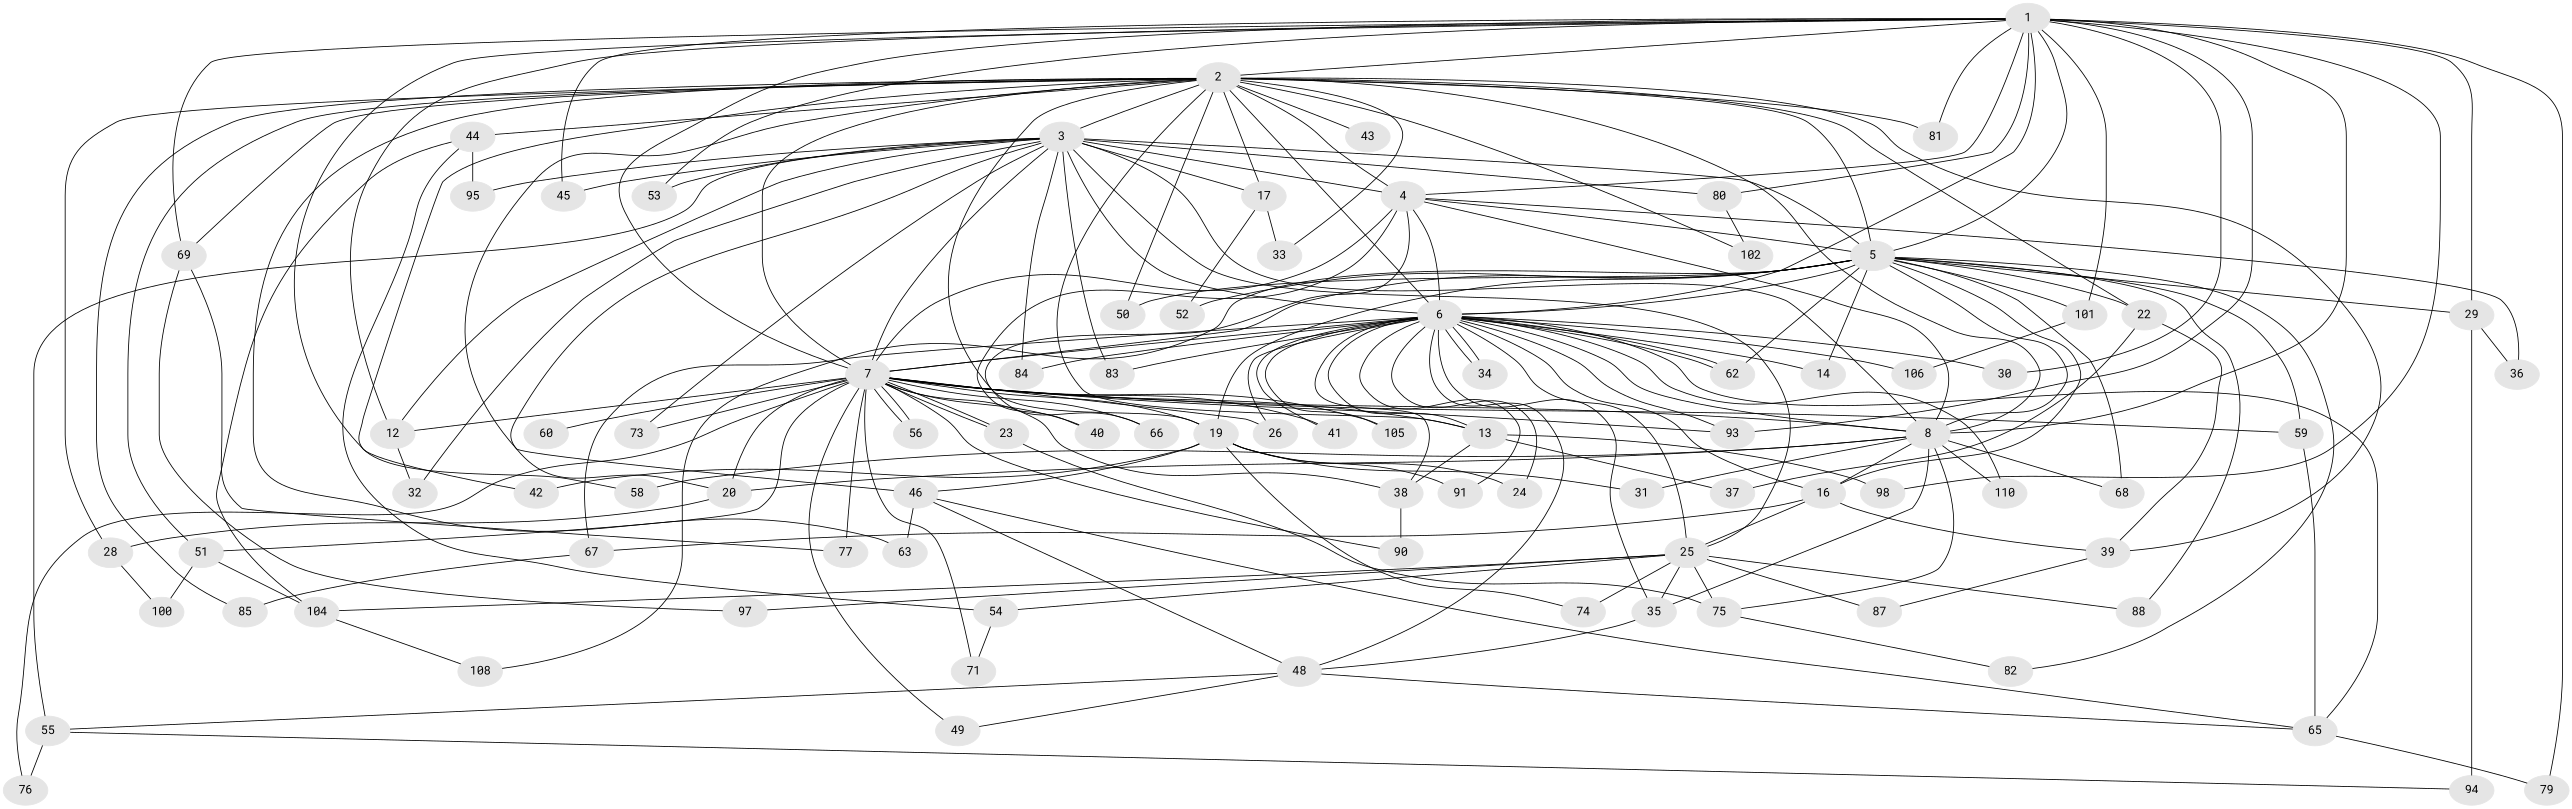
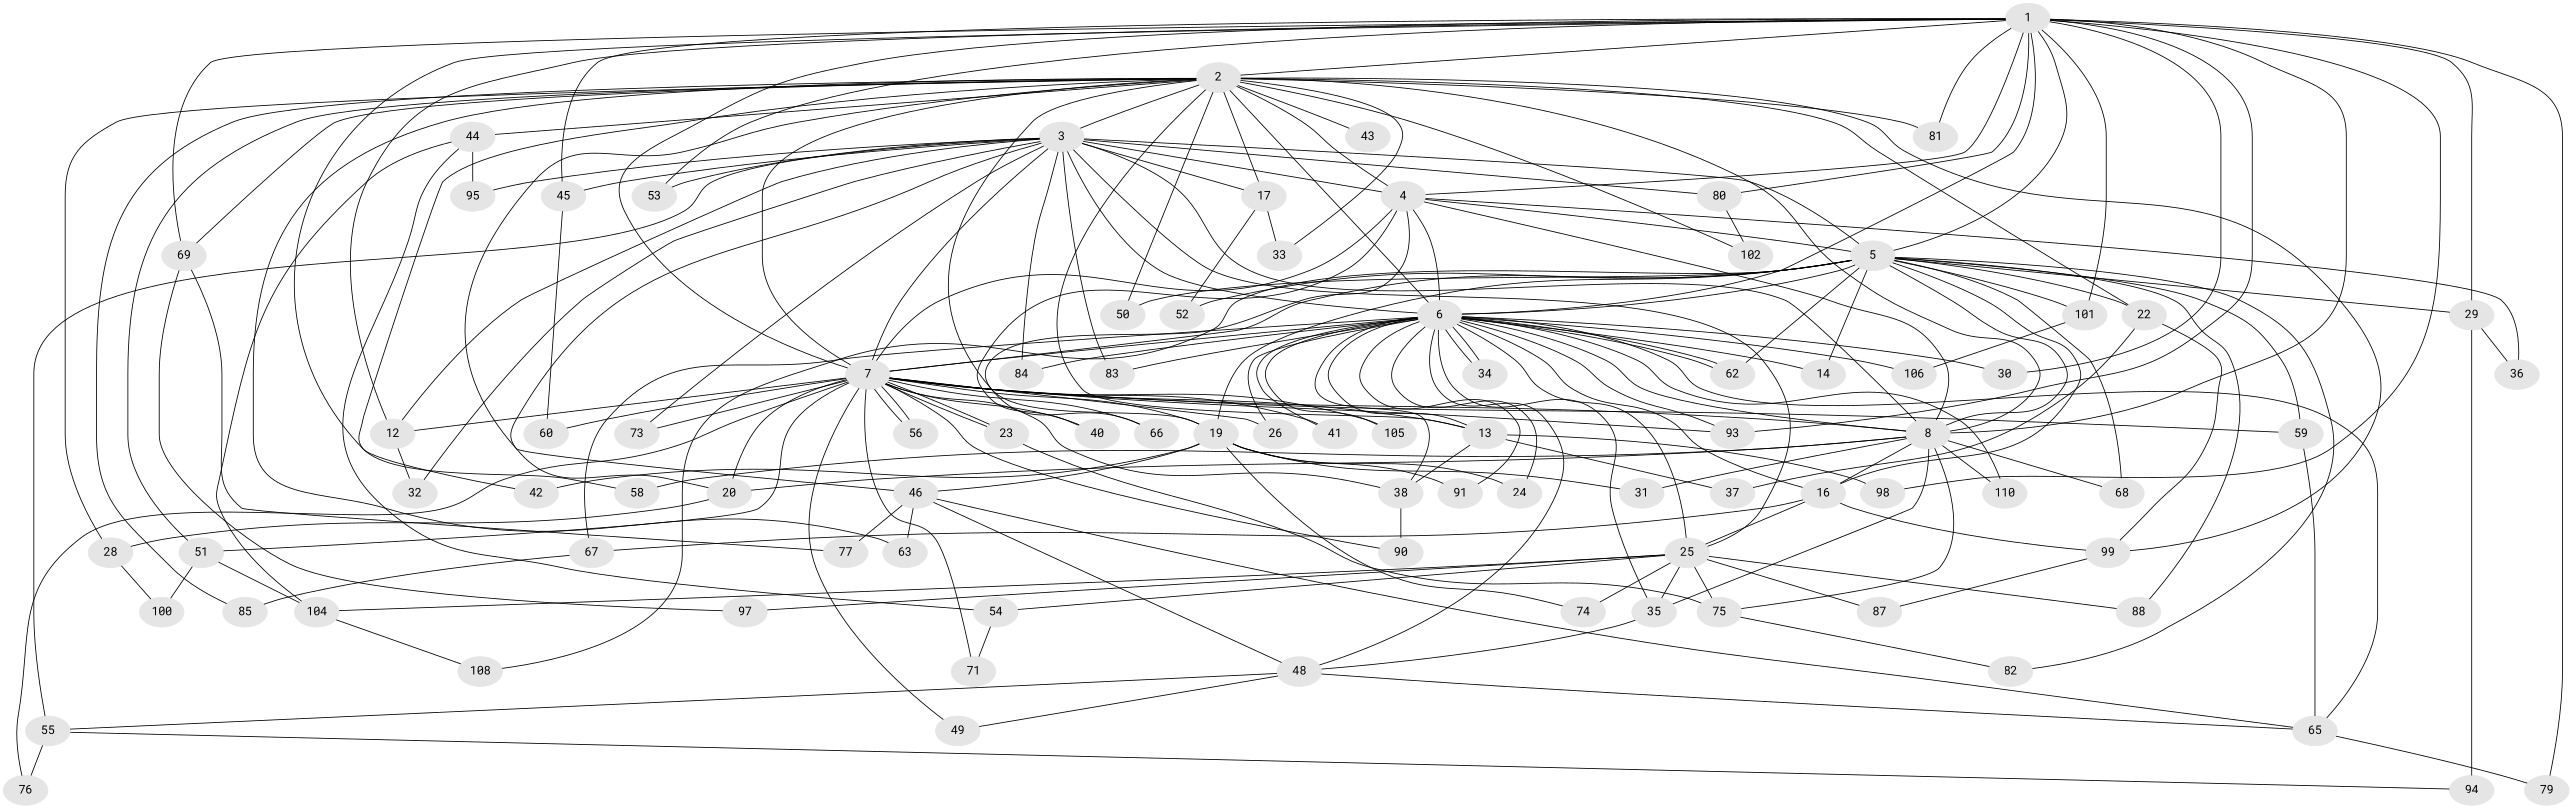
(1594, 92) -> none
none -> (555, 315)
(854, 456) -> (881, 523)
(2108, 553) -> (2108, 553)
